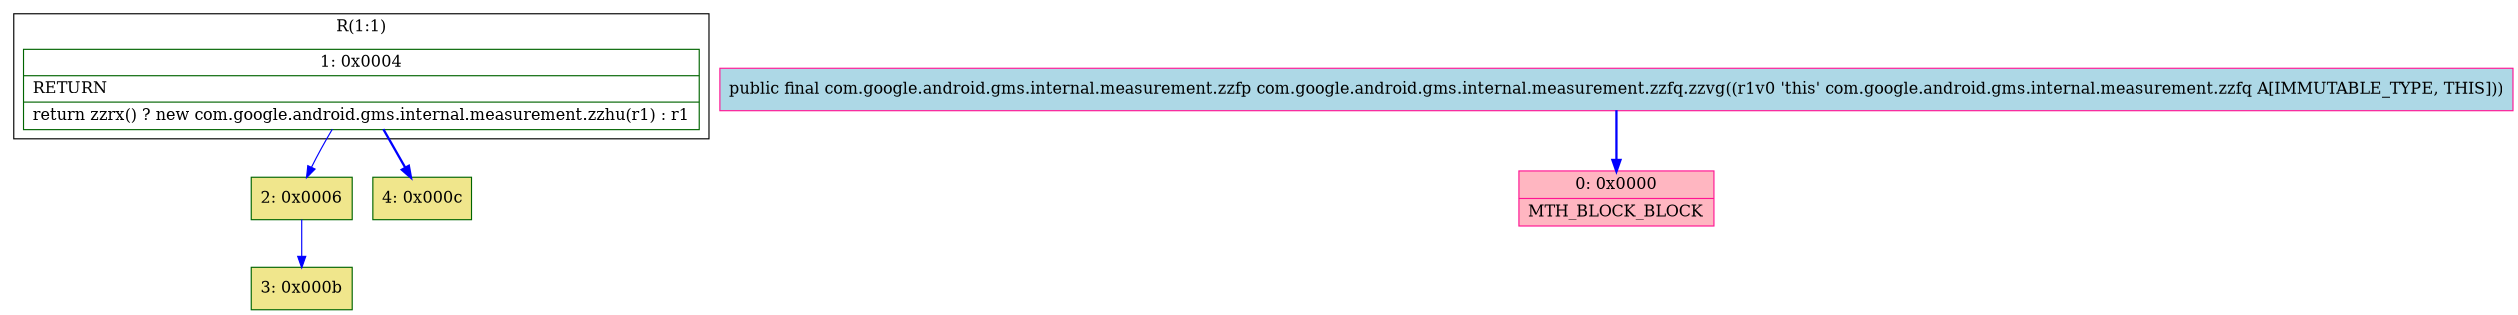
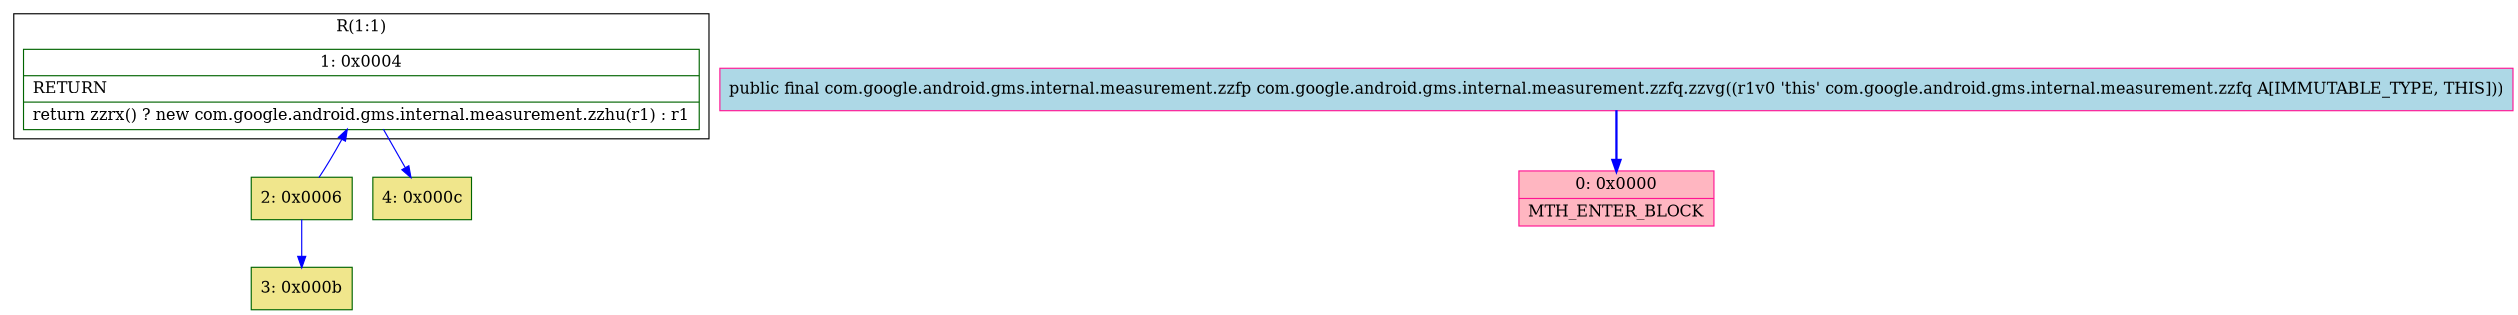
(322, 148) -> (331, 159)
(394, 148) -> (394, 148)
(1616, 212) -> (1616, 212)
